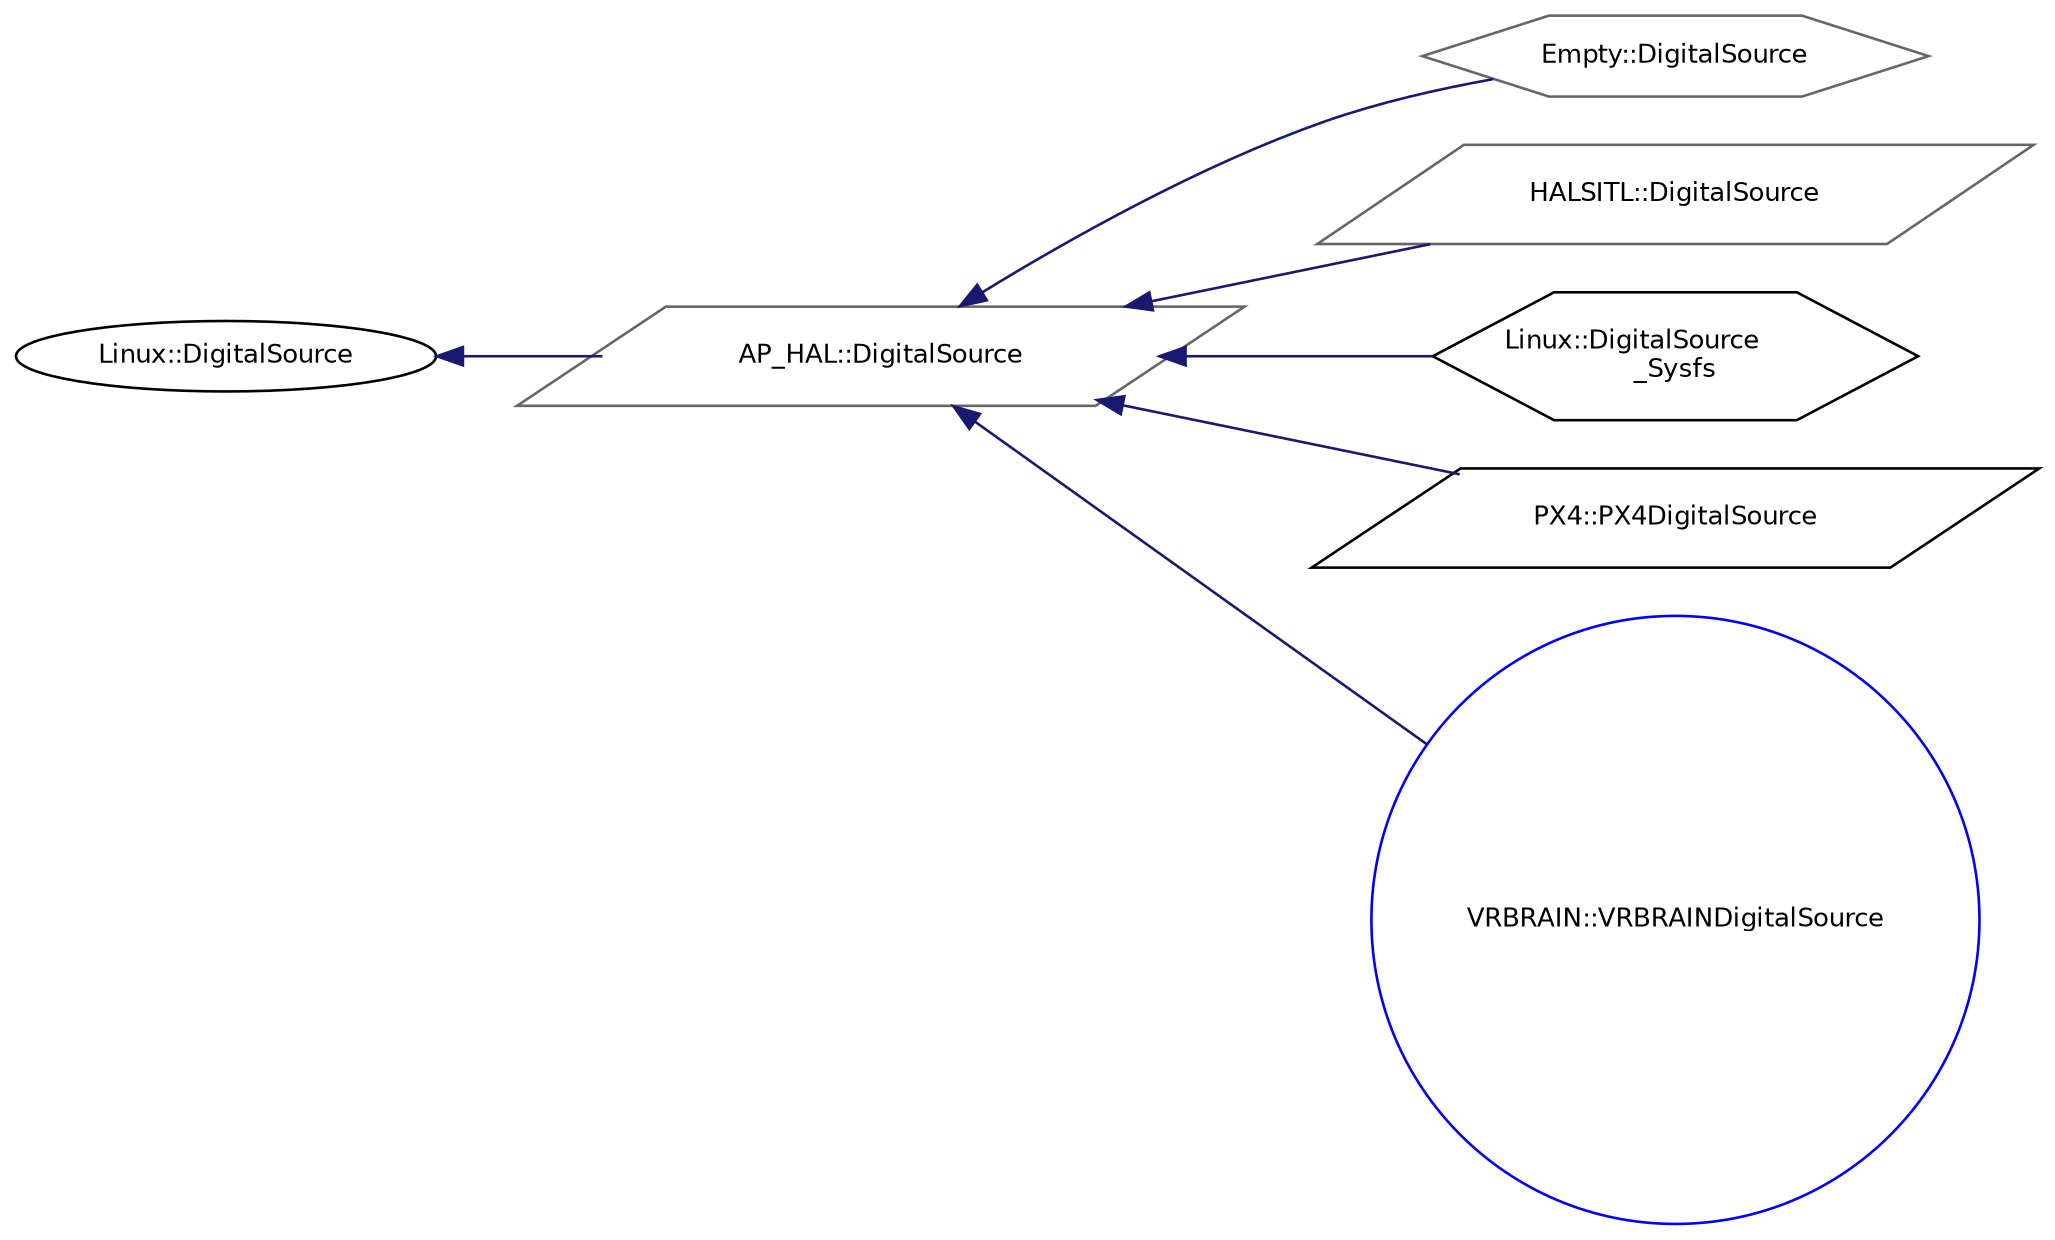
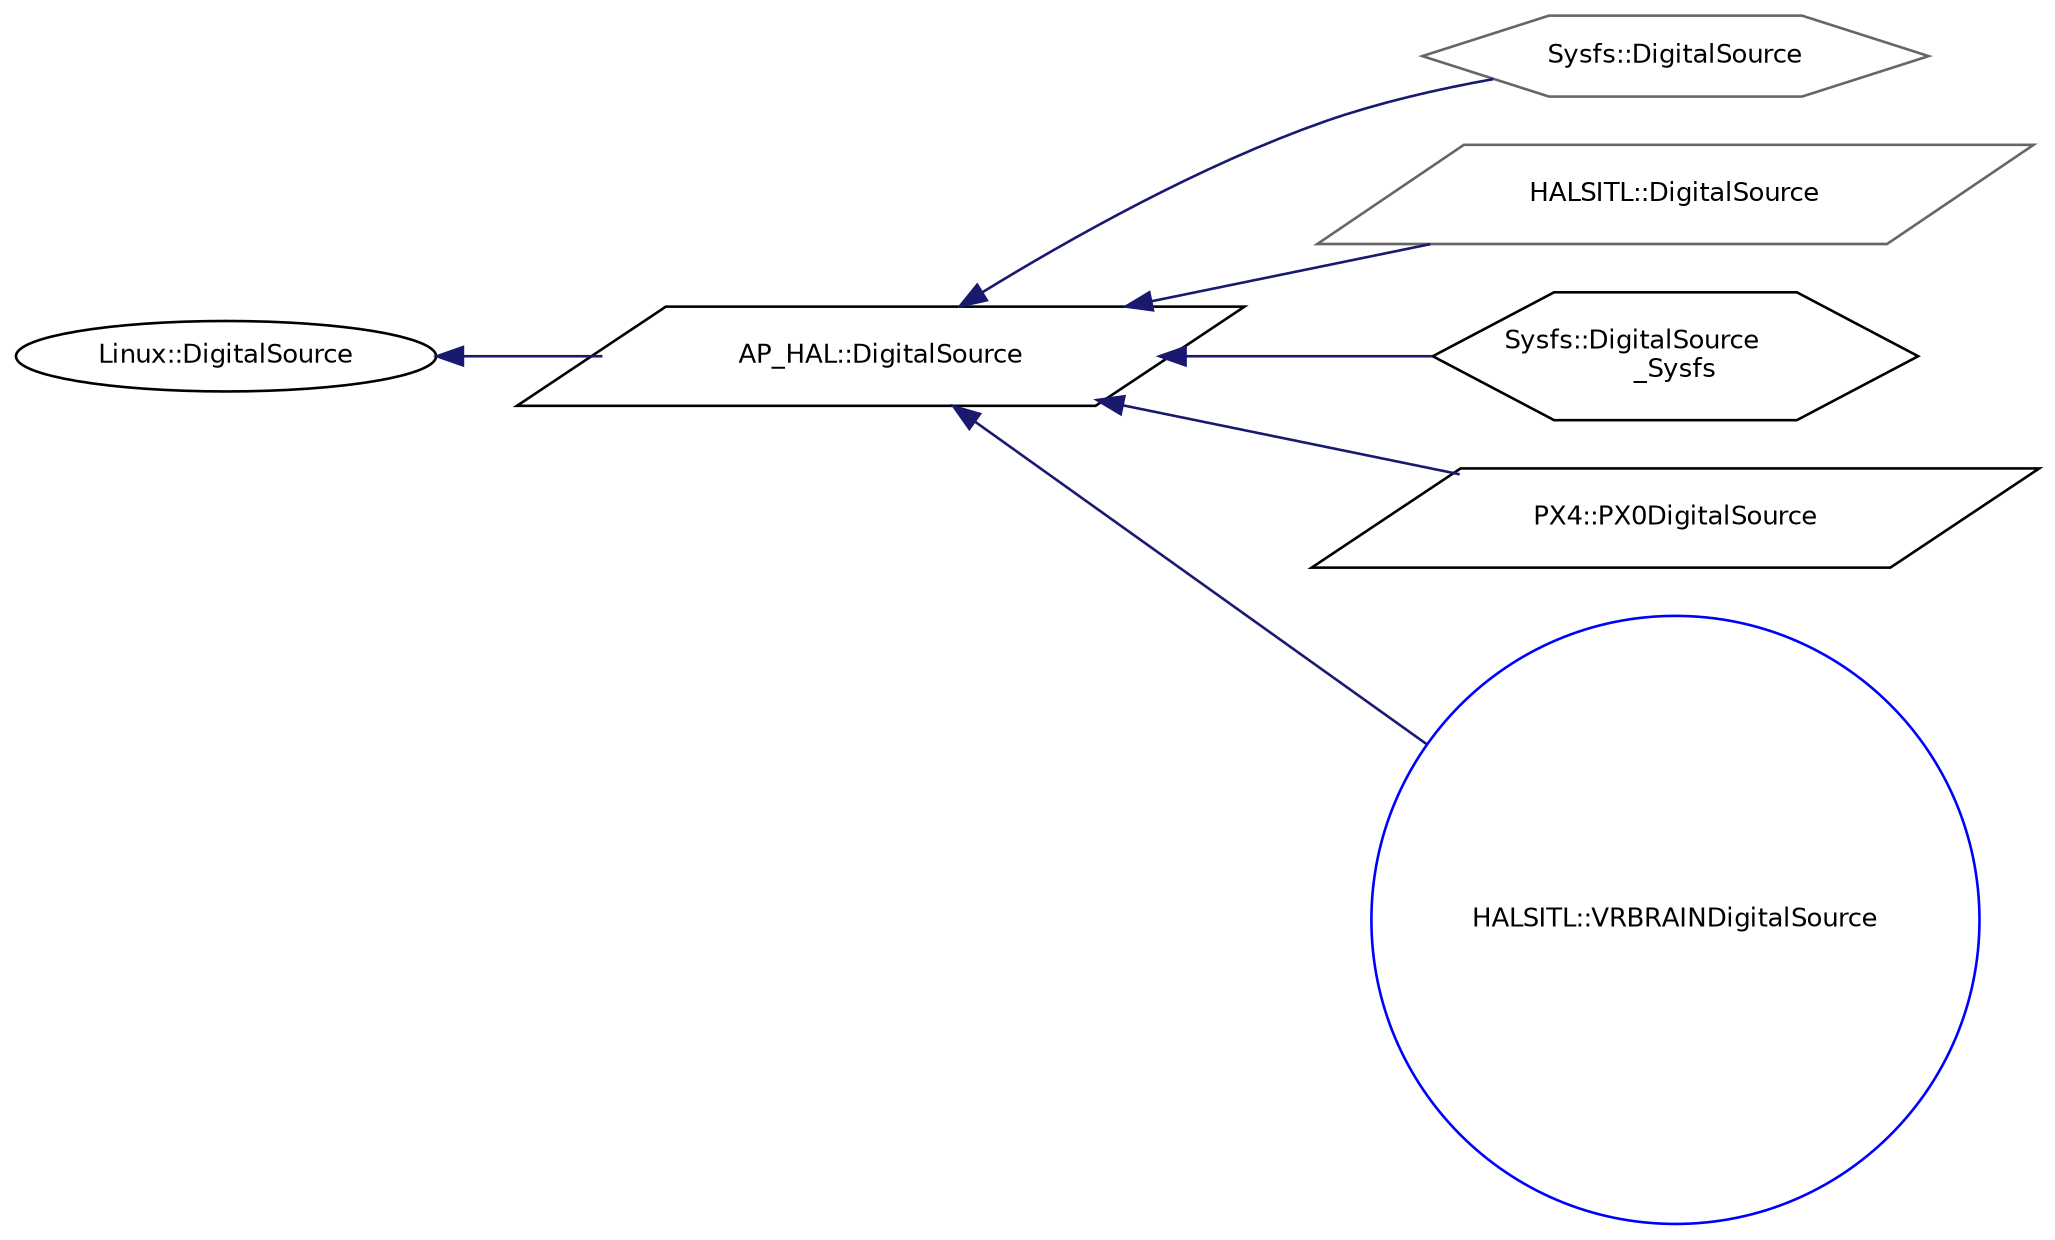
(1675, 56) -> (1675, 56)
(881, 356) -> (881, 356)
(1675, 356) -> (1675, 356)
(1675, 518) -> (1675, 518)
(1675, 920) -> (1675, 920)
